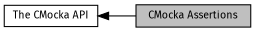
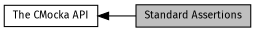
(193, 16) -> (193, 16)
